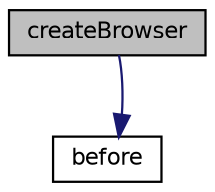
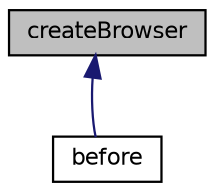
(122, 85) -> (92, 108)
